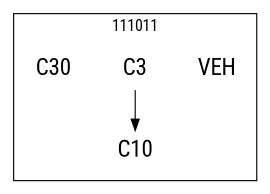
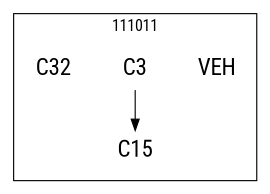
(53, 69) -> (53, 69)
(135, 151) -> (135, 151)
